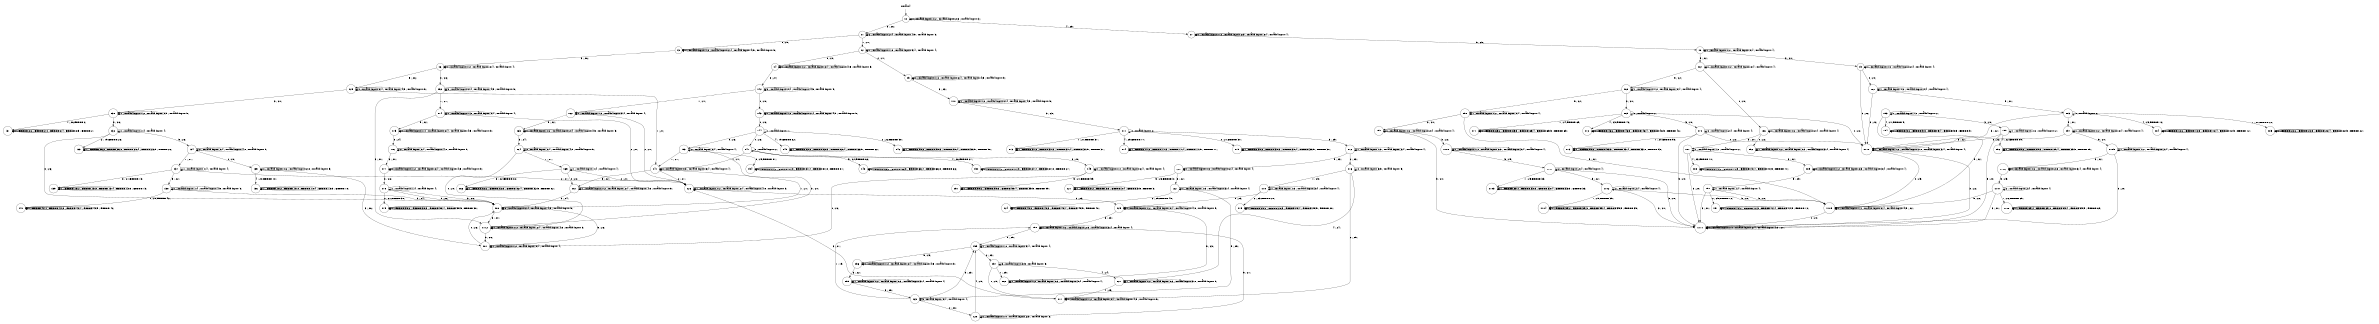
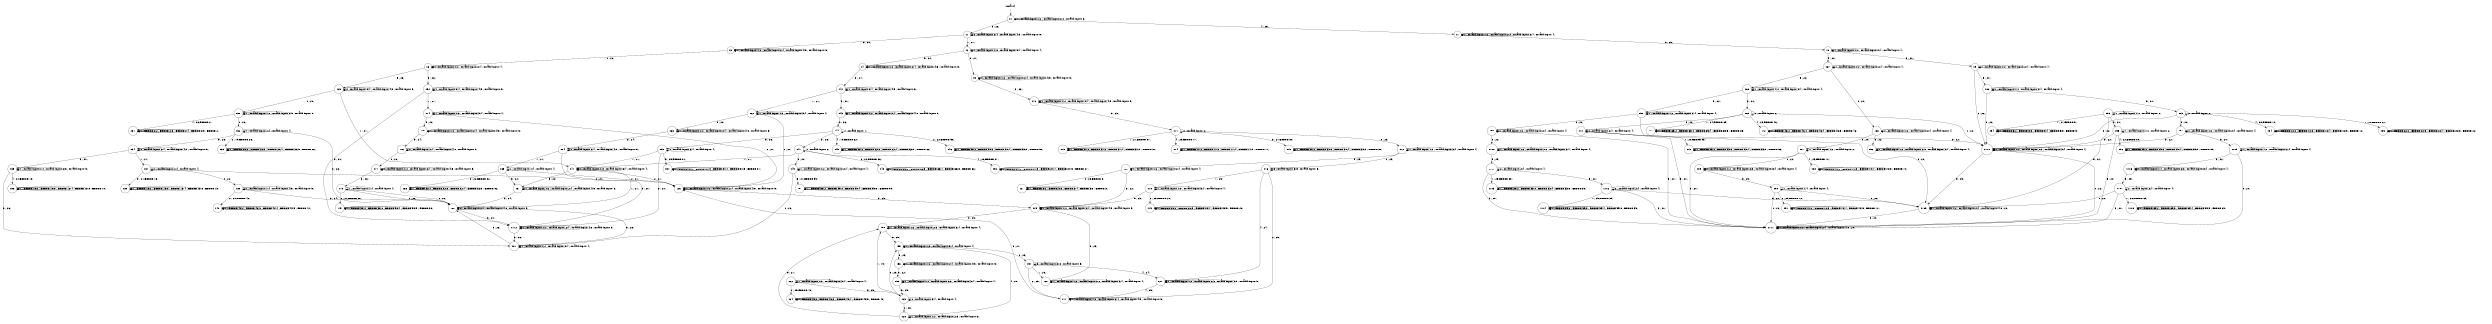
(1177, 178) -> (1098, 203)
